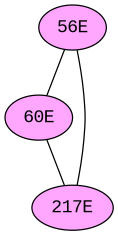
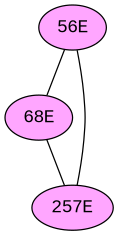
(39, 118) -> (39, 118)
(73, 208) -> (73, 208)
